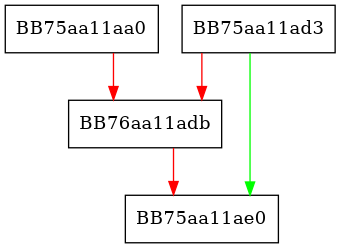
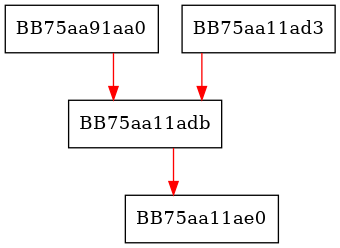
(82, 29) -> (82, 29)
(250, 118) -> none
(145, 124) -> (145, 124)
